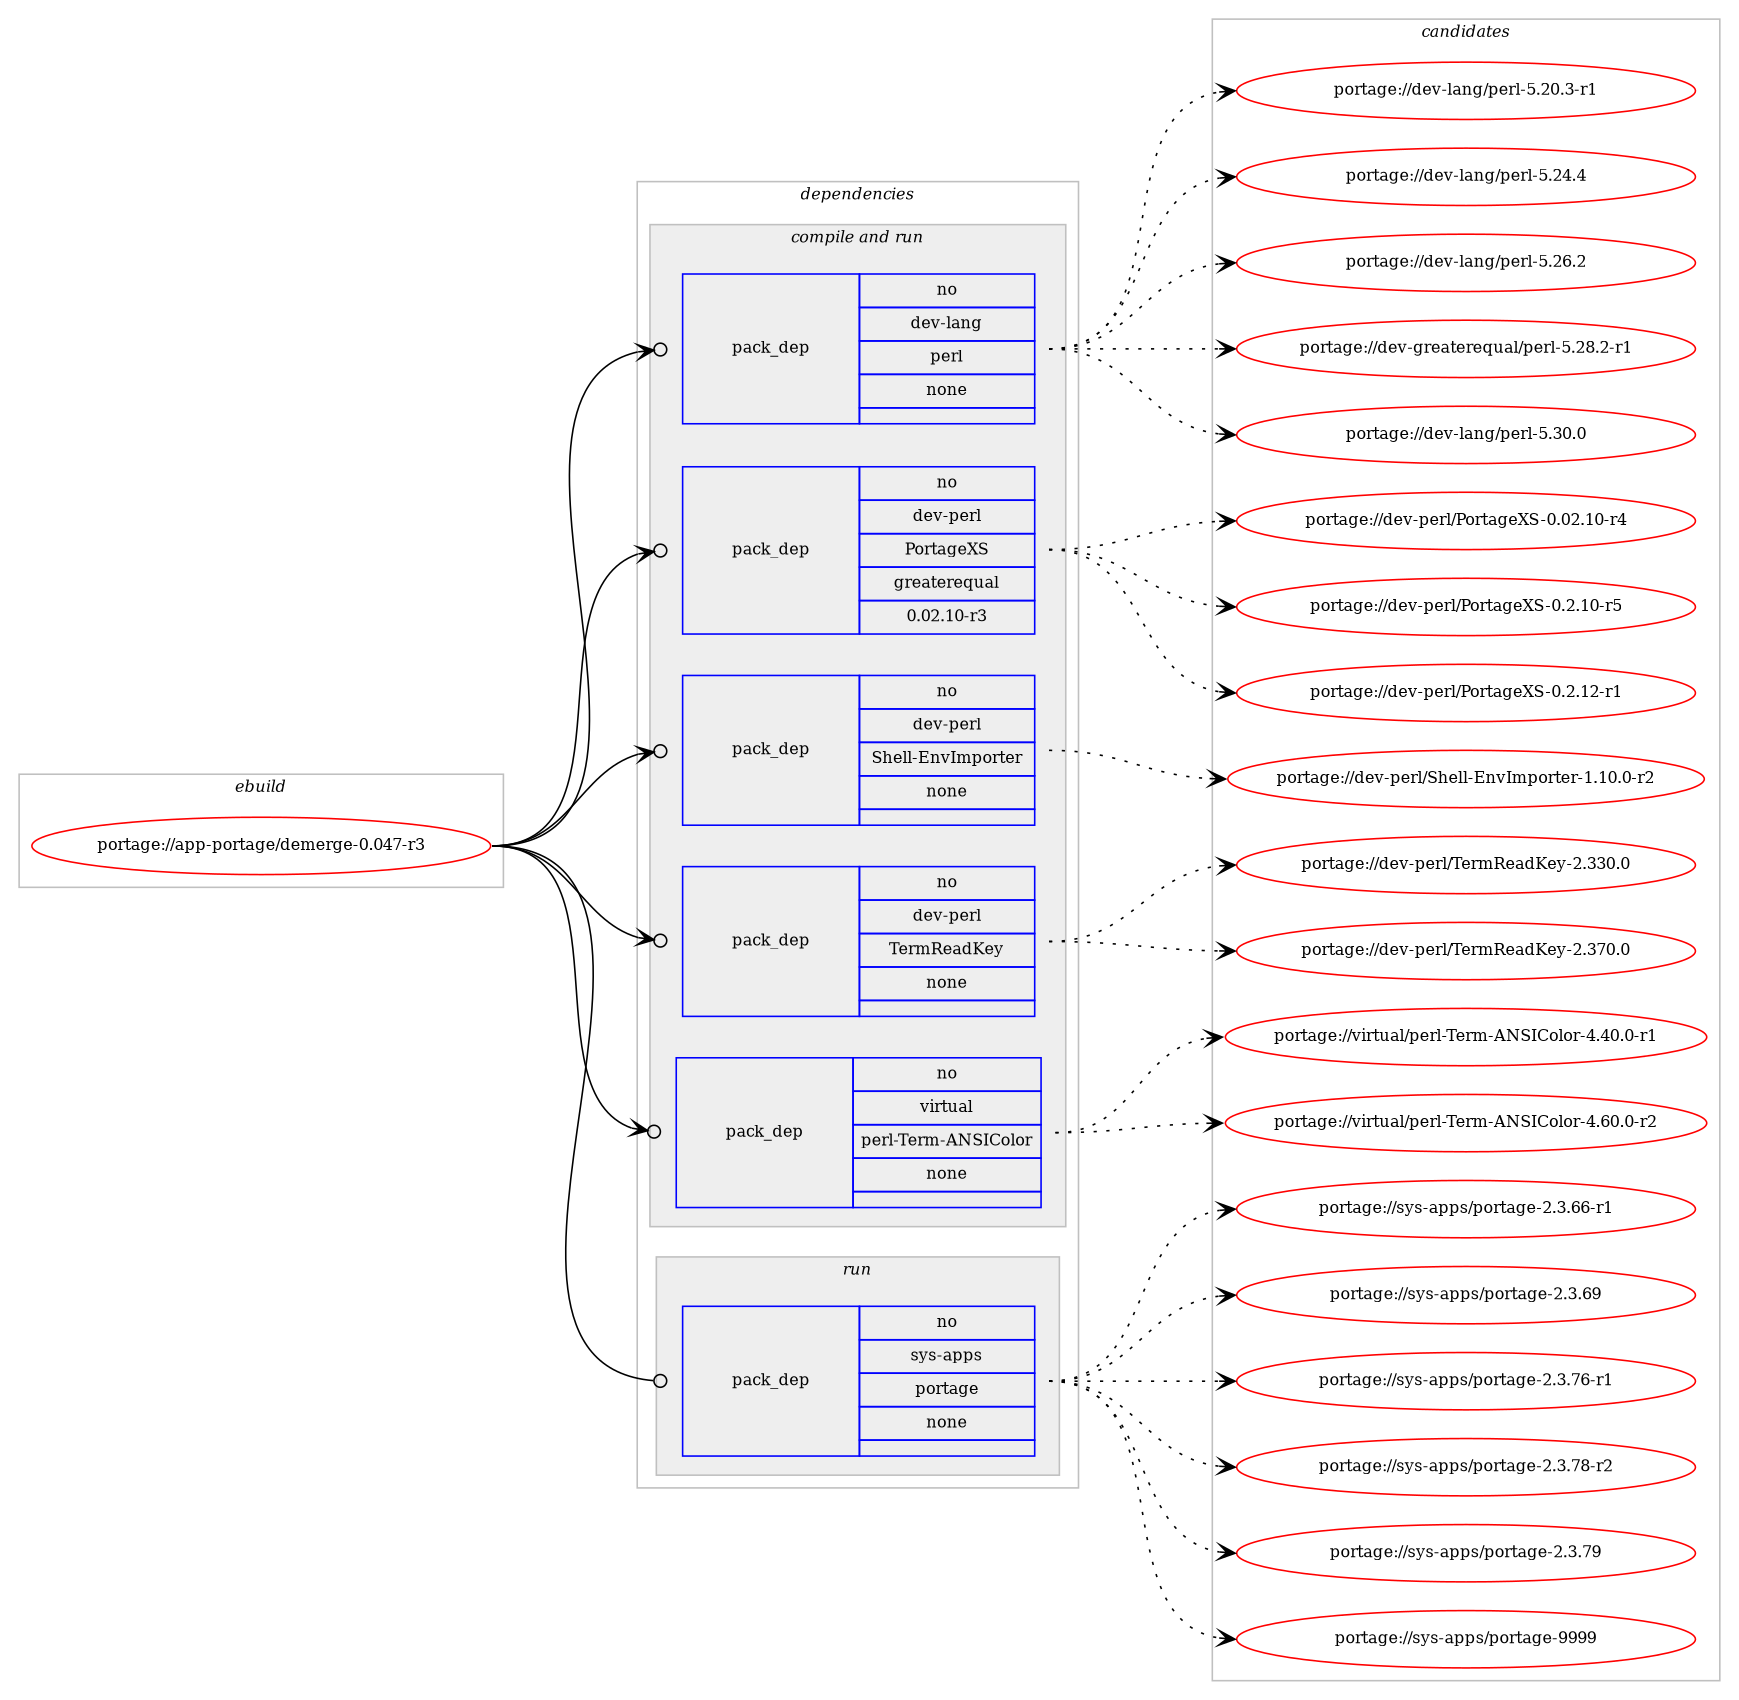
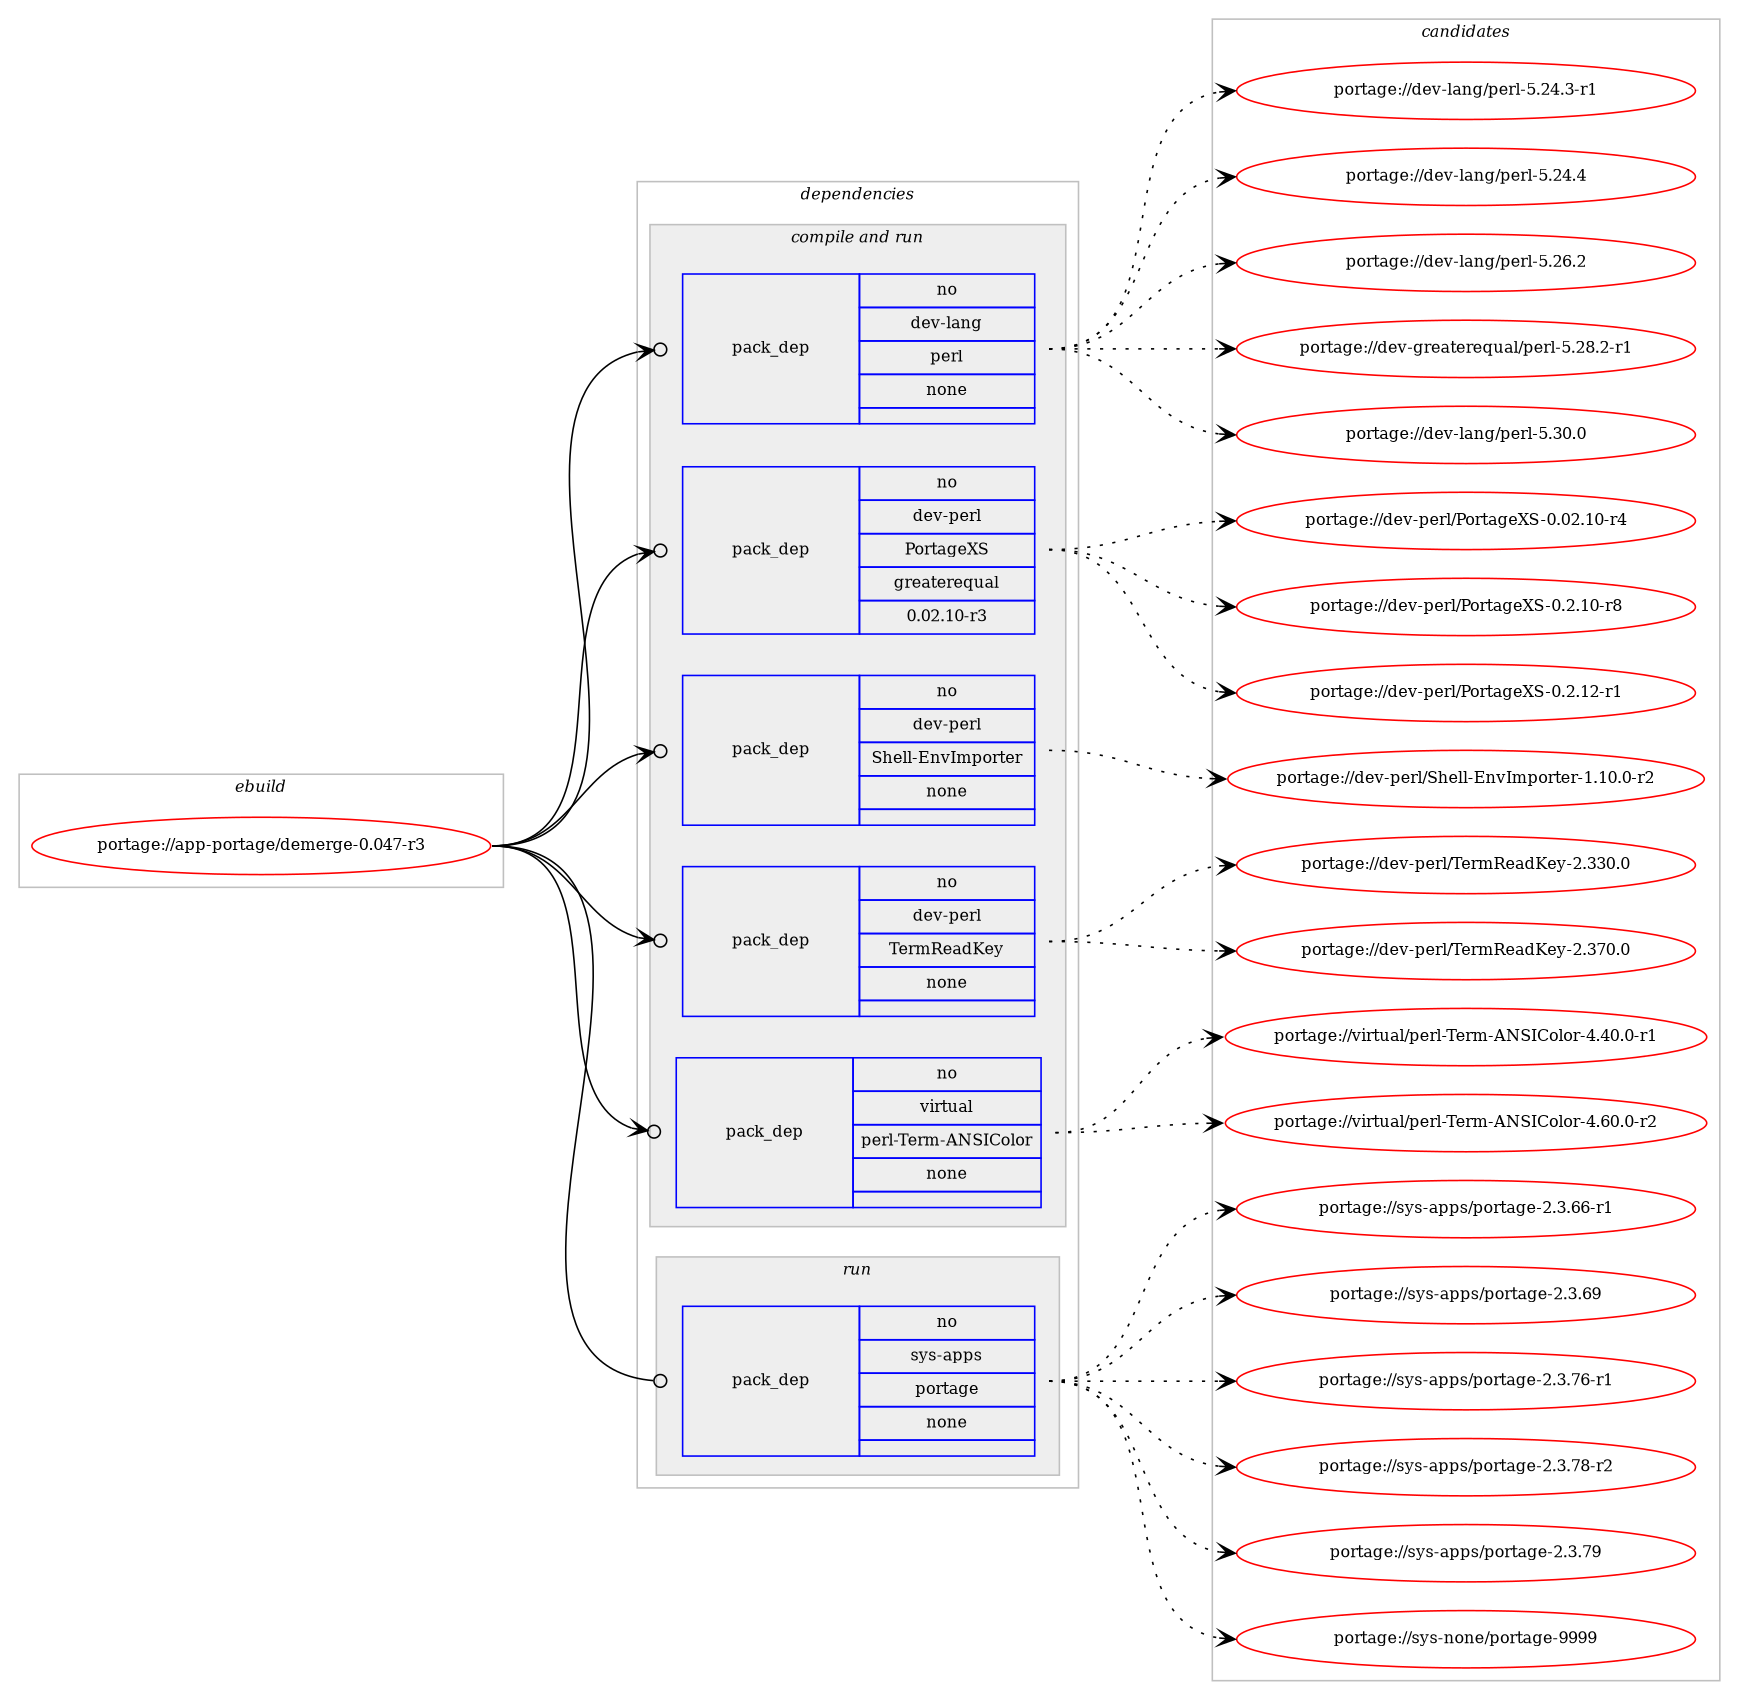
(1466, 91) -> (1466, 91)
(1466, 607) -> (1466, 607)
(1466, 1639) -> (1466, 1639)
